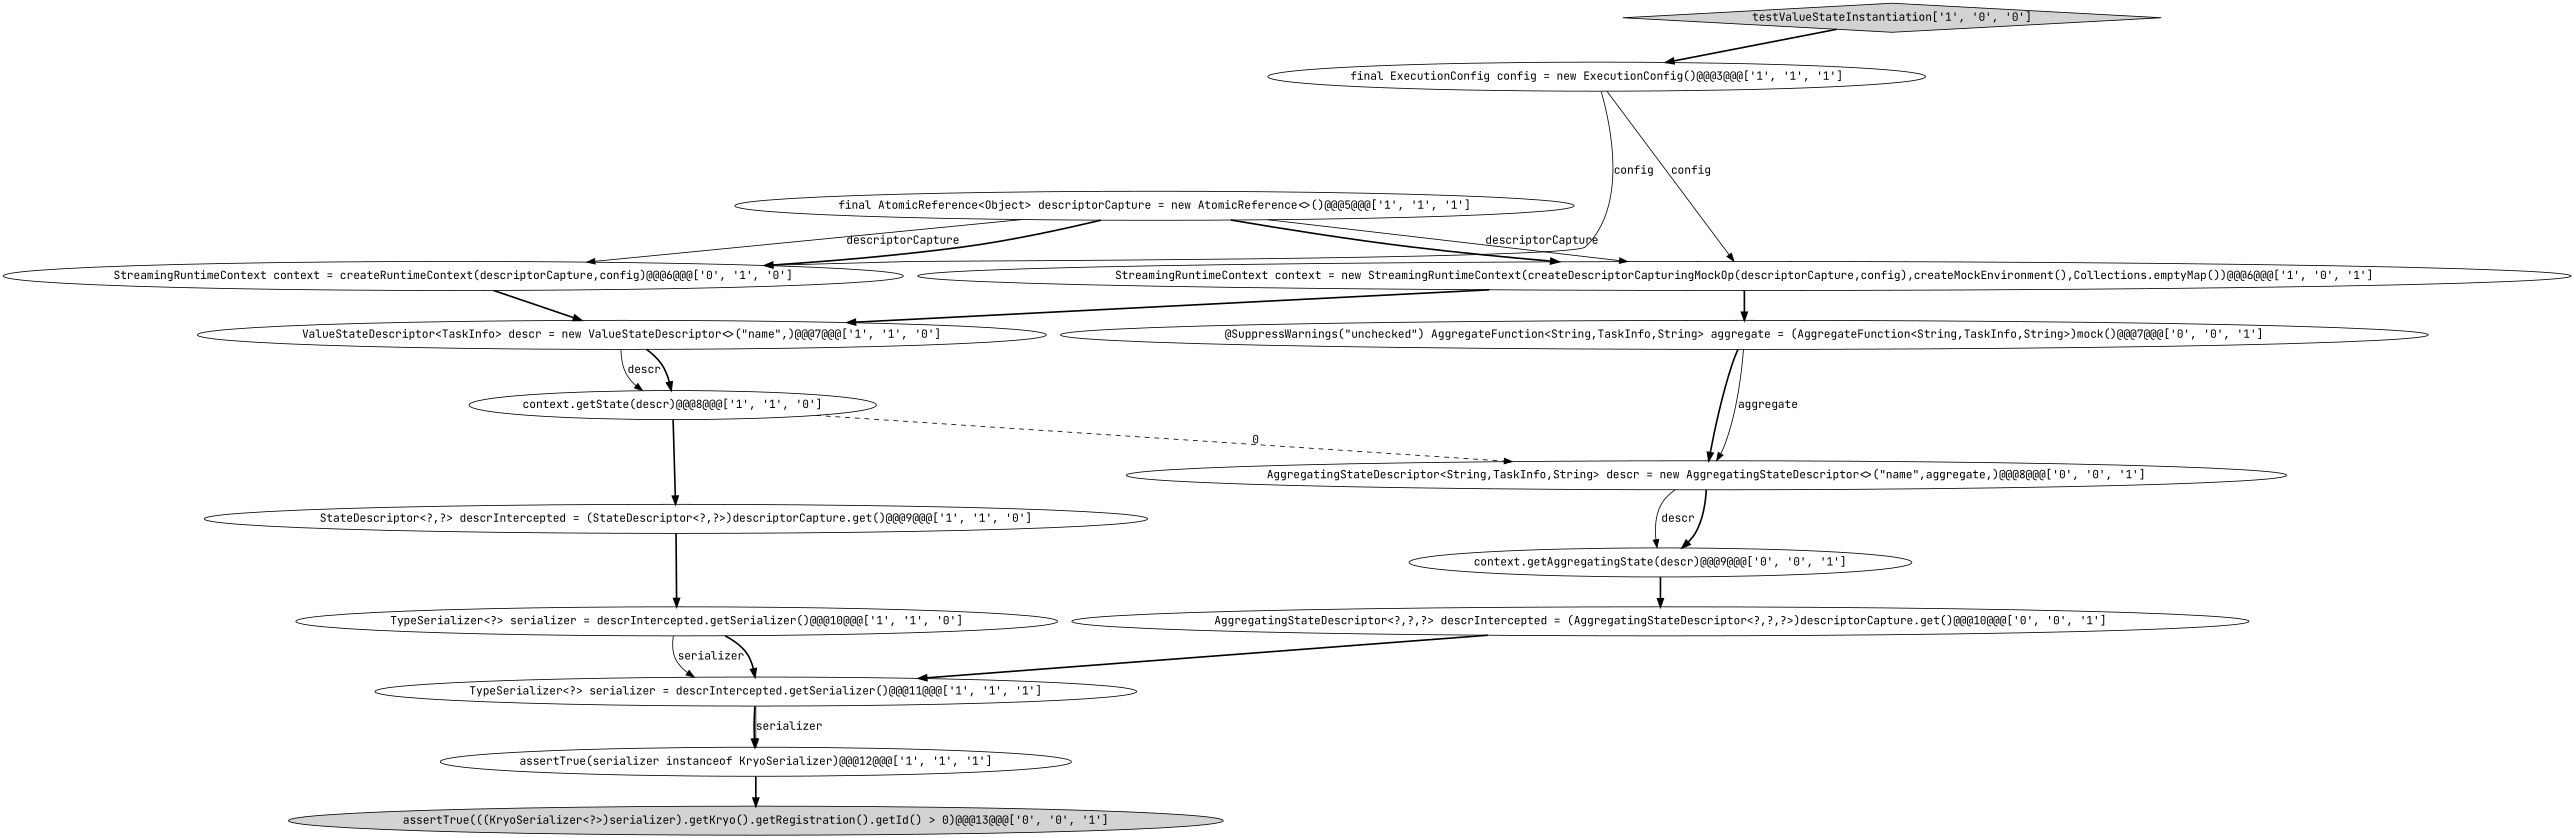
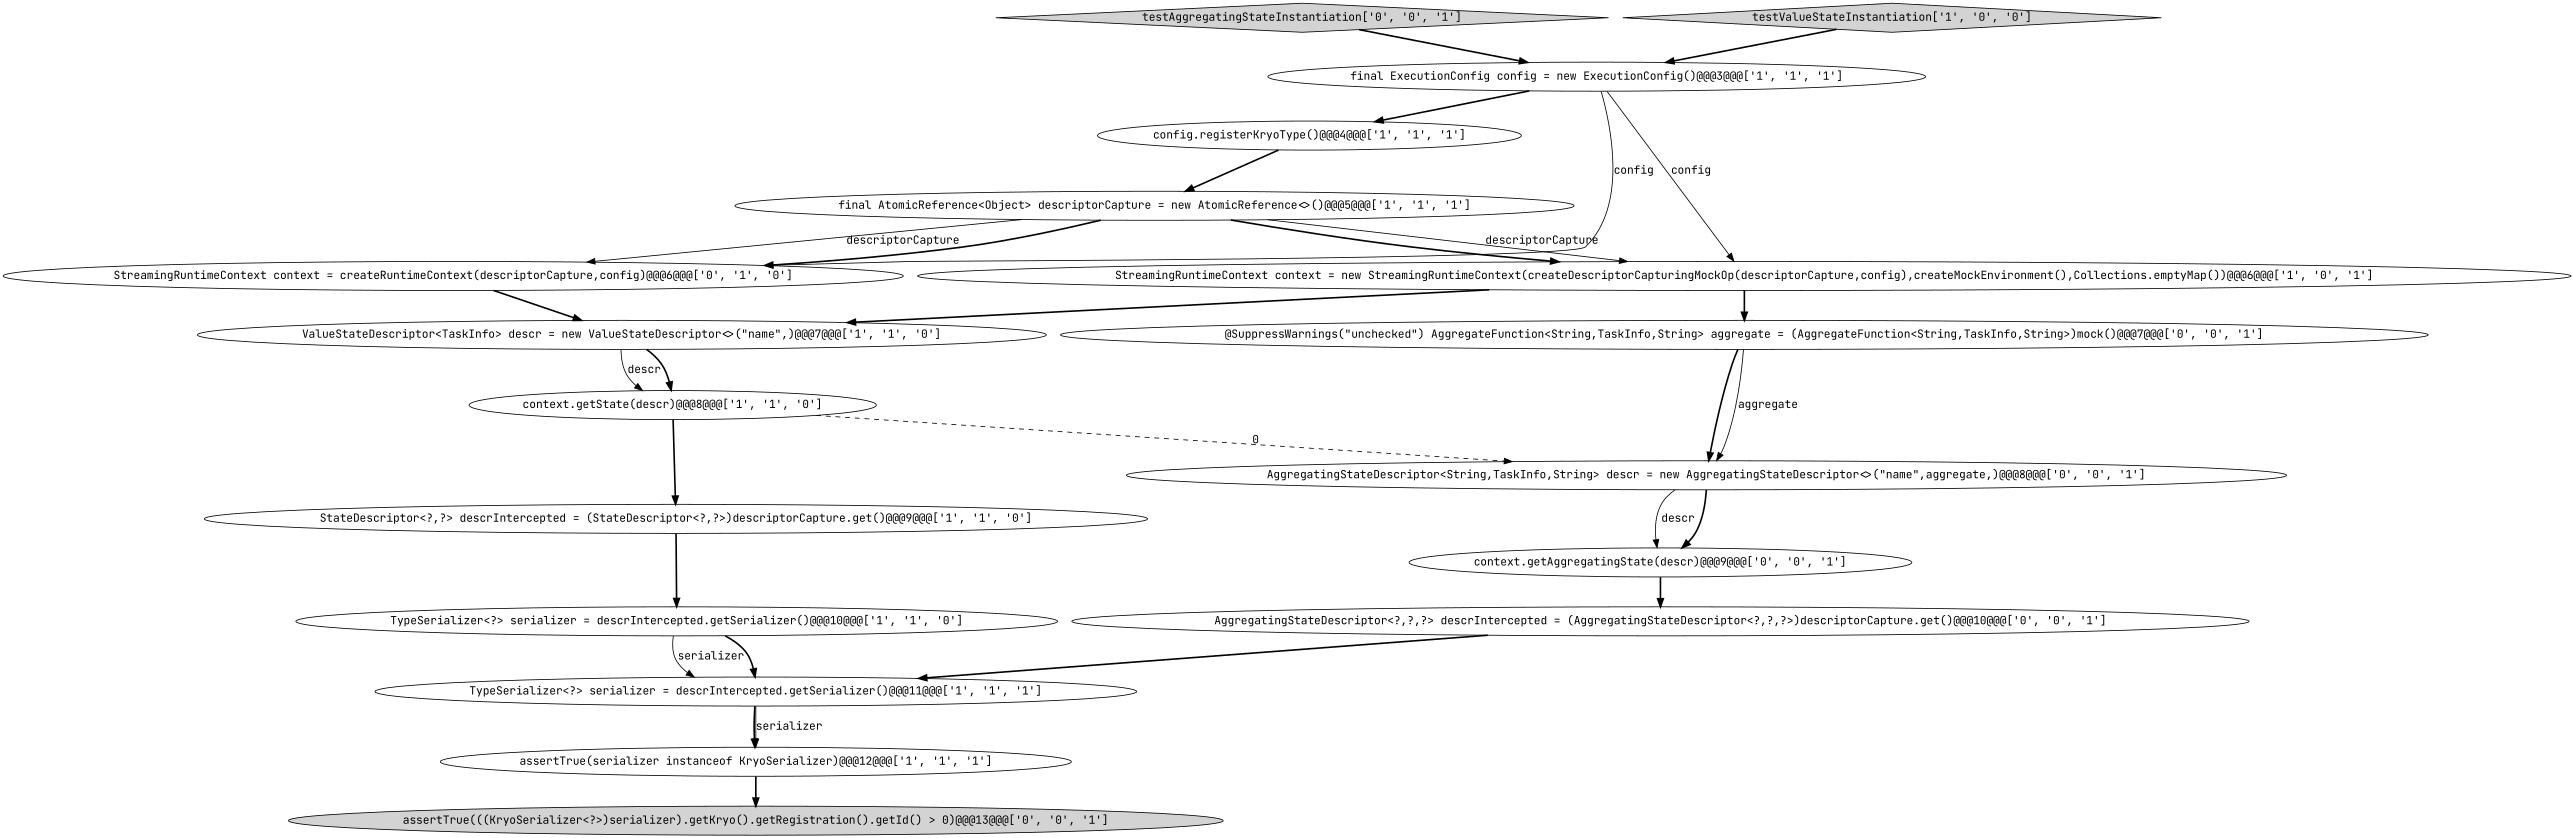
none -> (1302, 18)
none -> (1309, 136)
